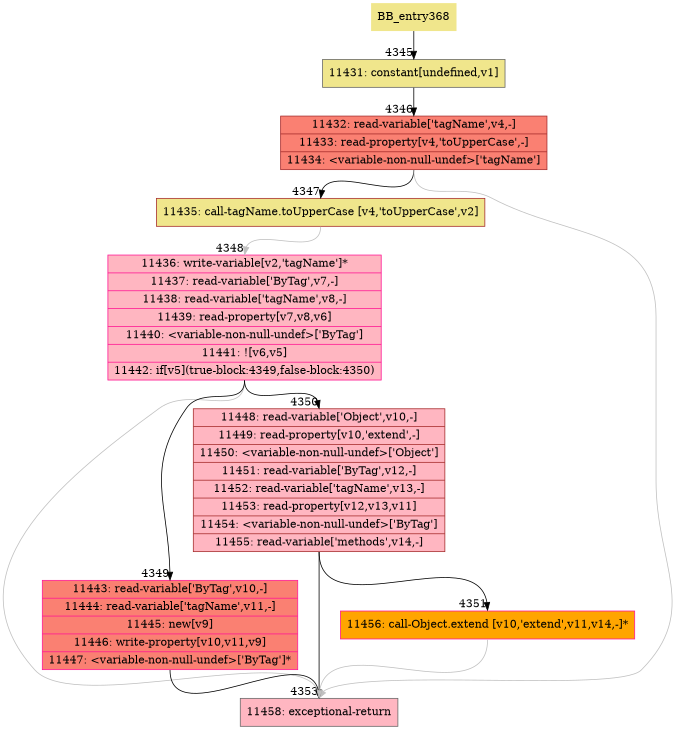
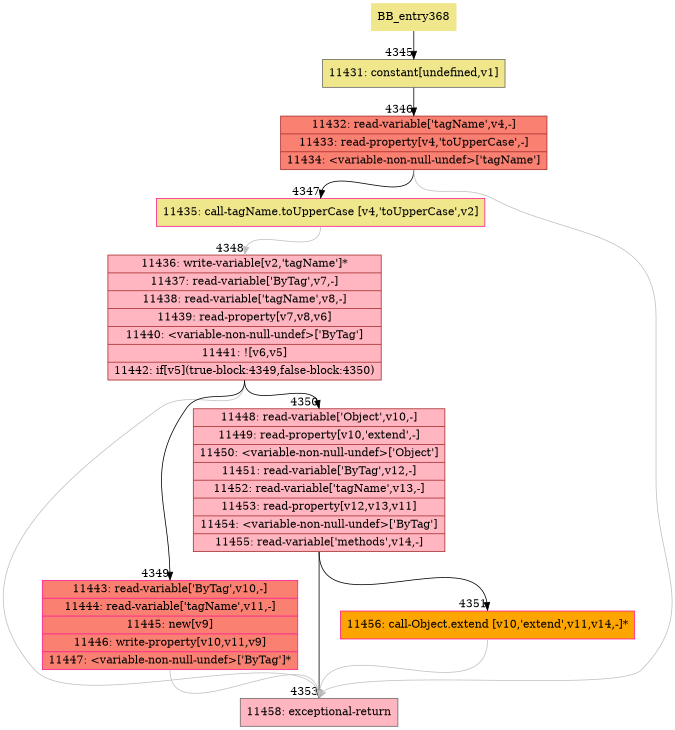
(321, 212) -> (321, 212)
(245, 318) -> (245, 318)
(241, 685) -> (241, 685)
